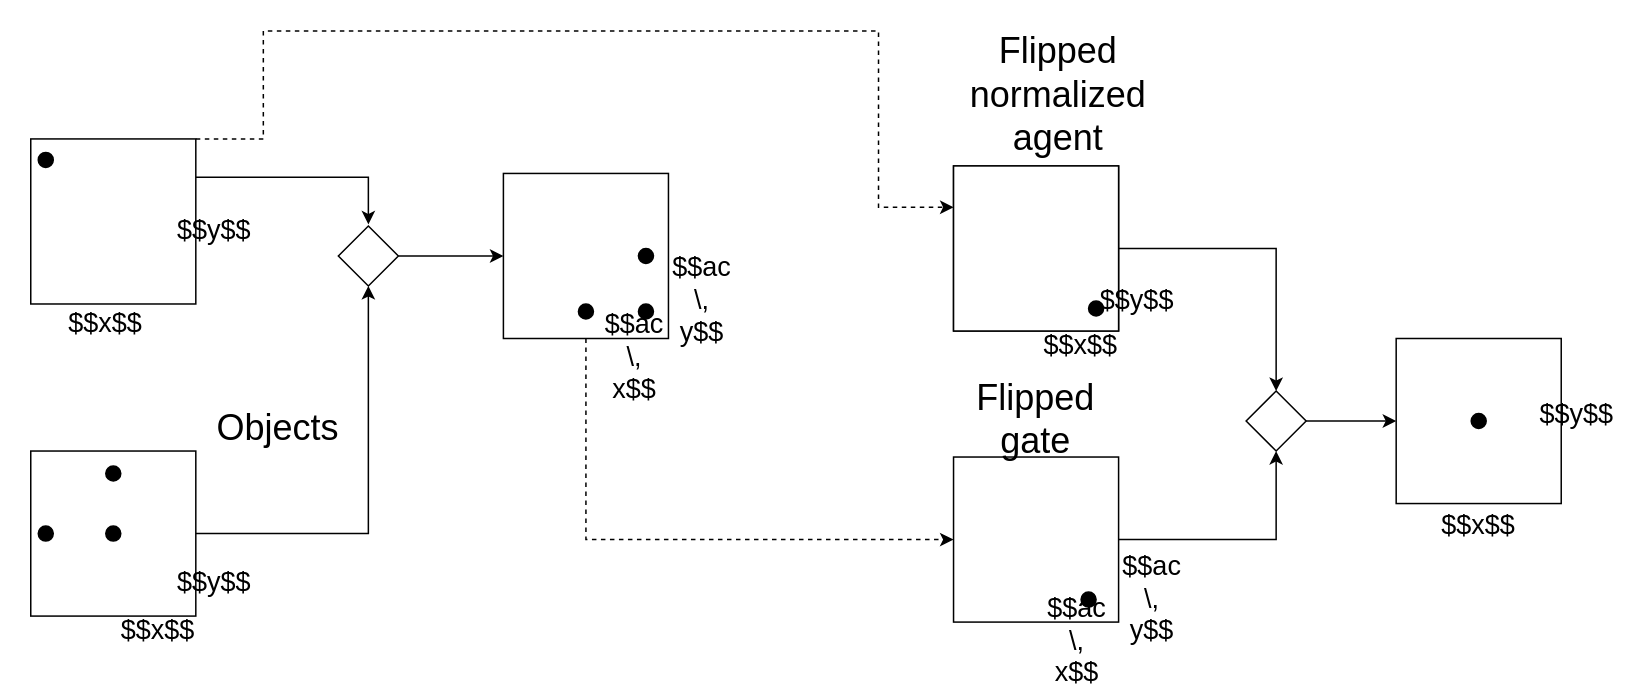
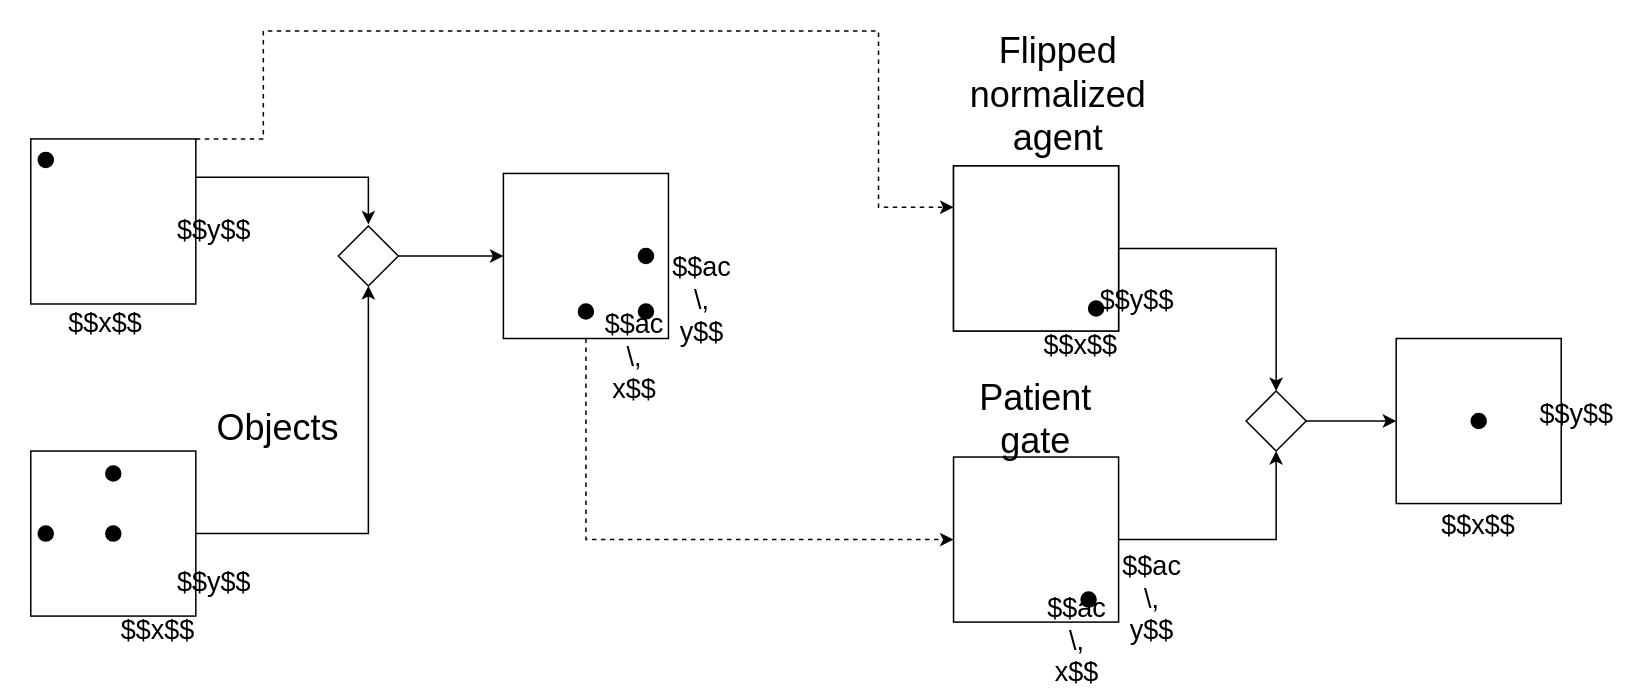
(1036, 419) -> (1036, 419)
